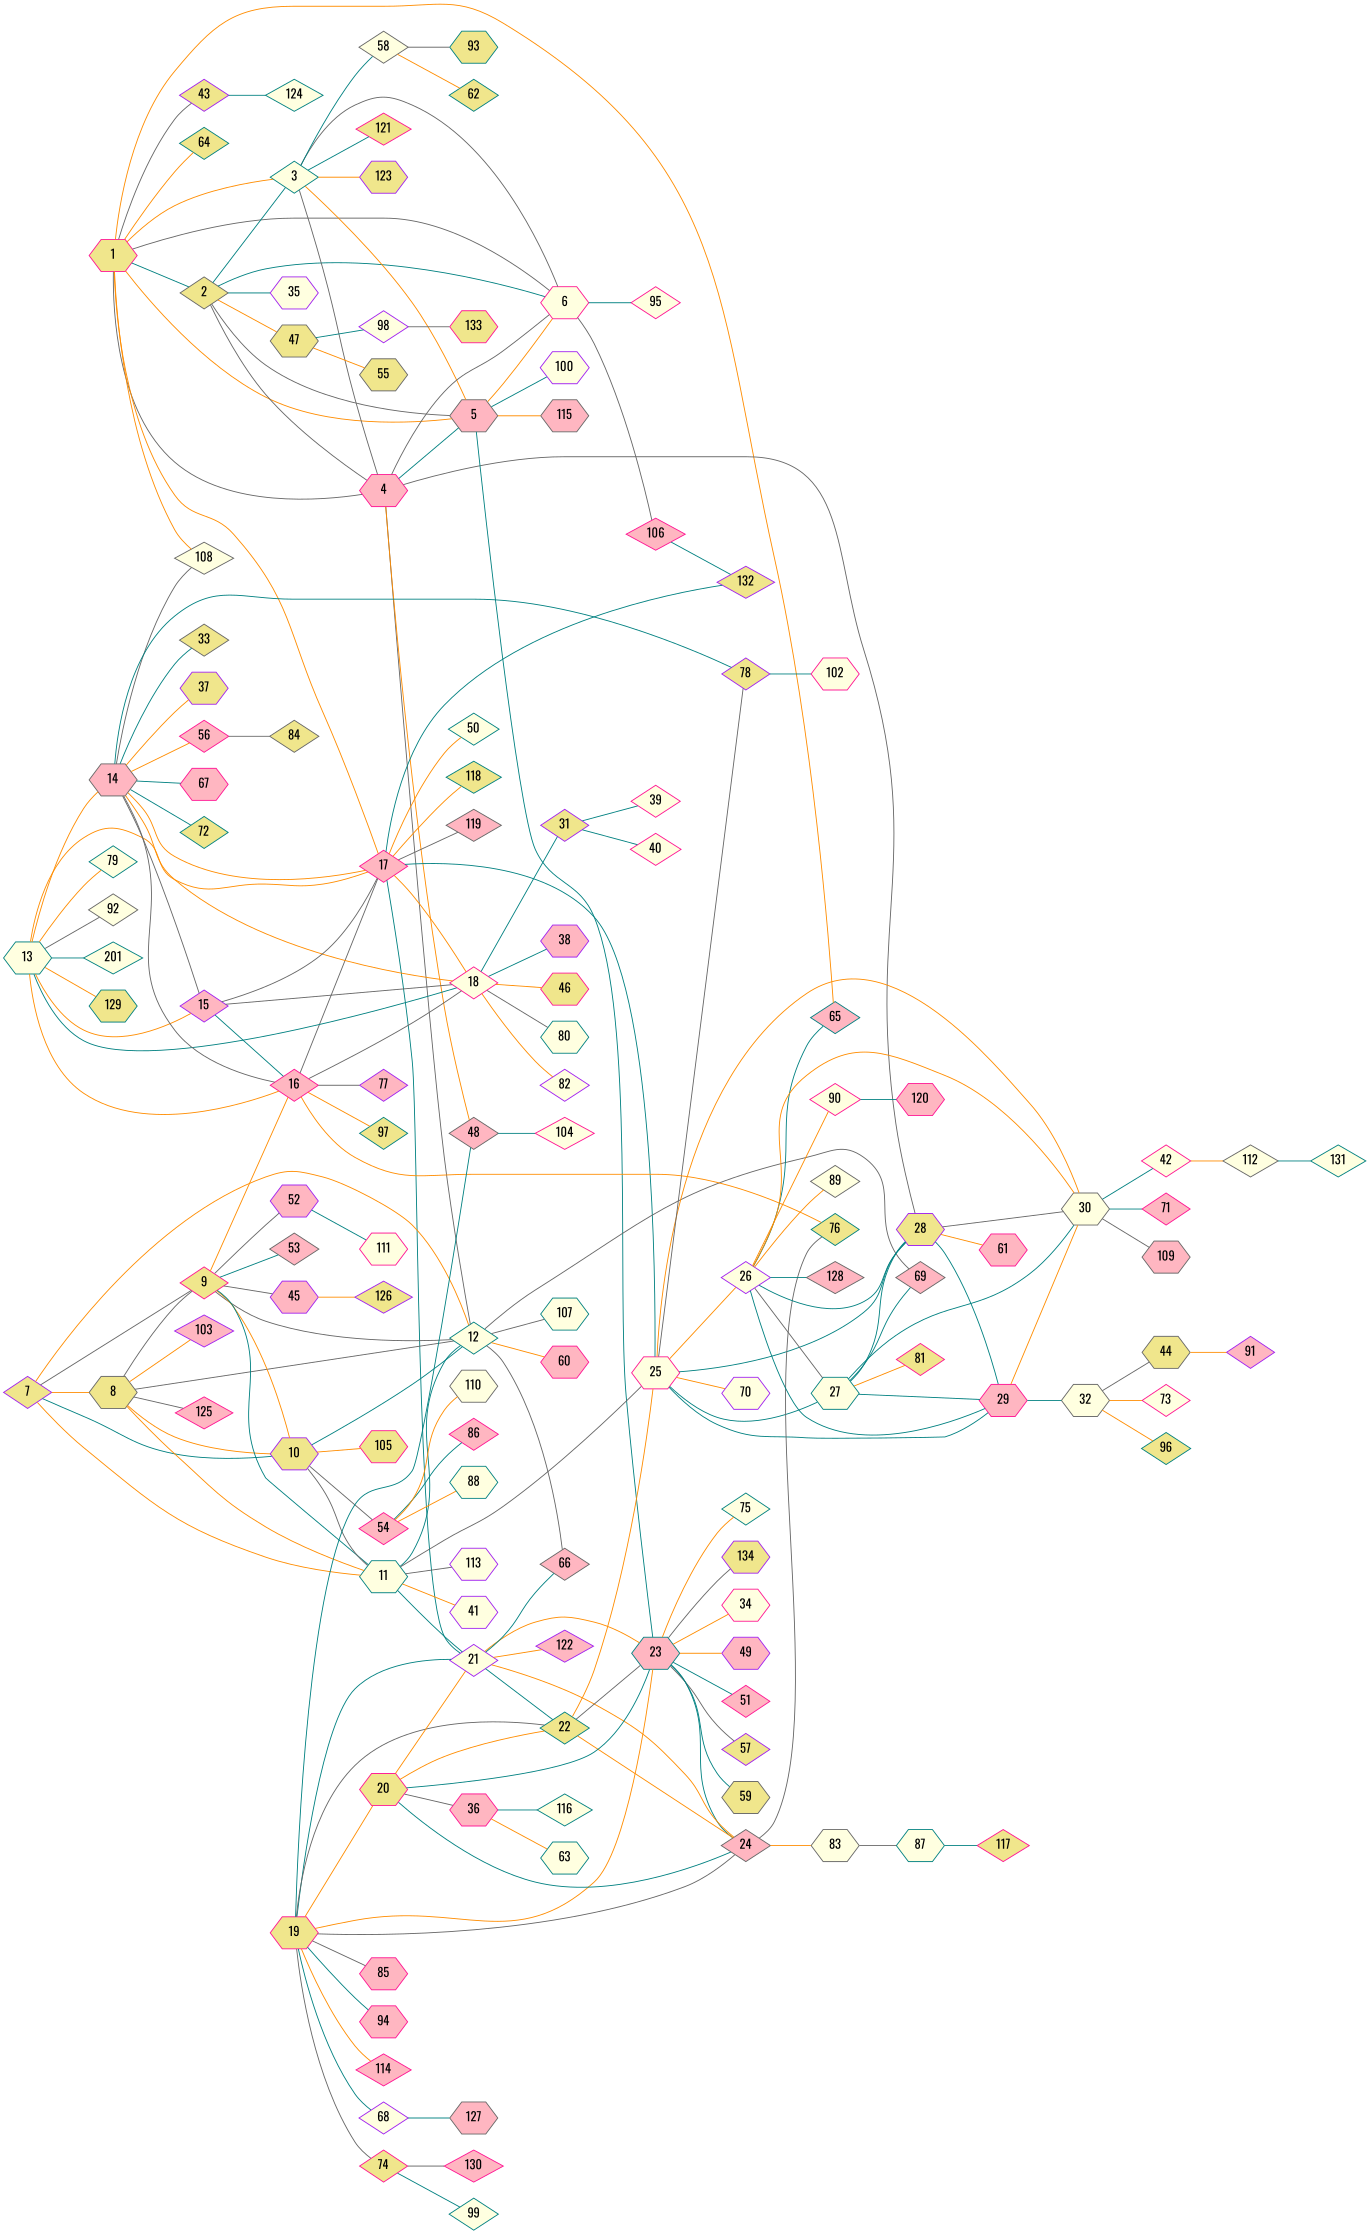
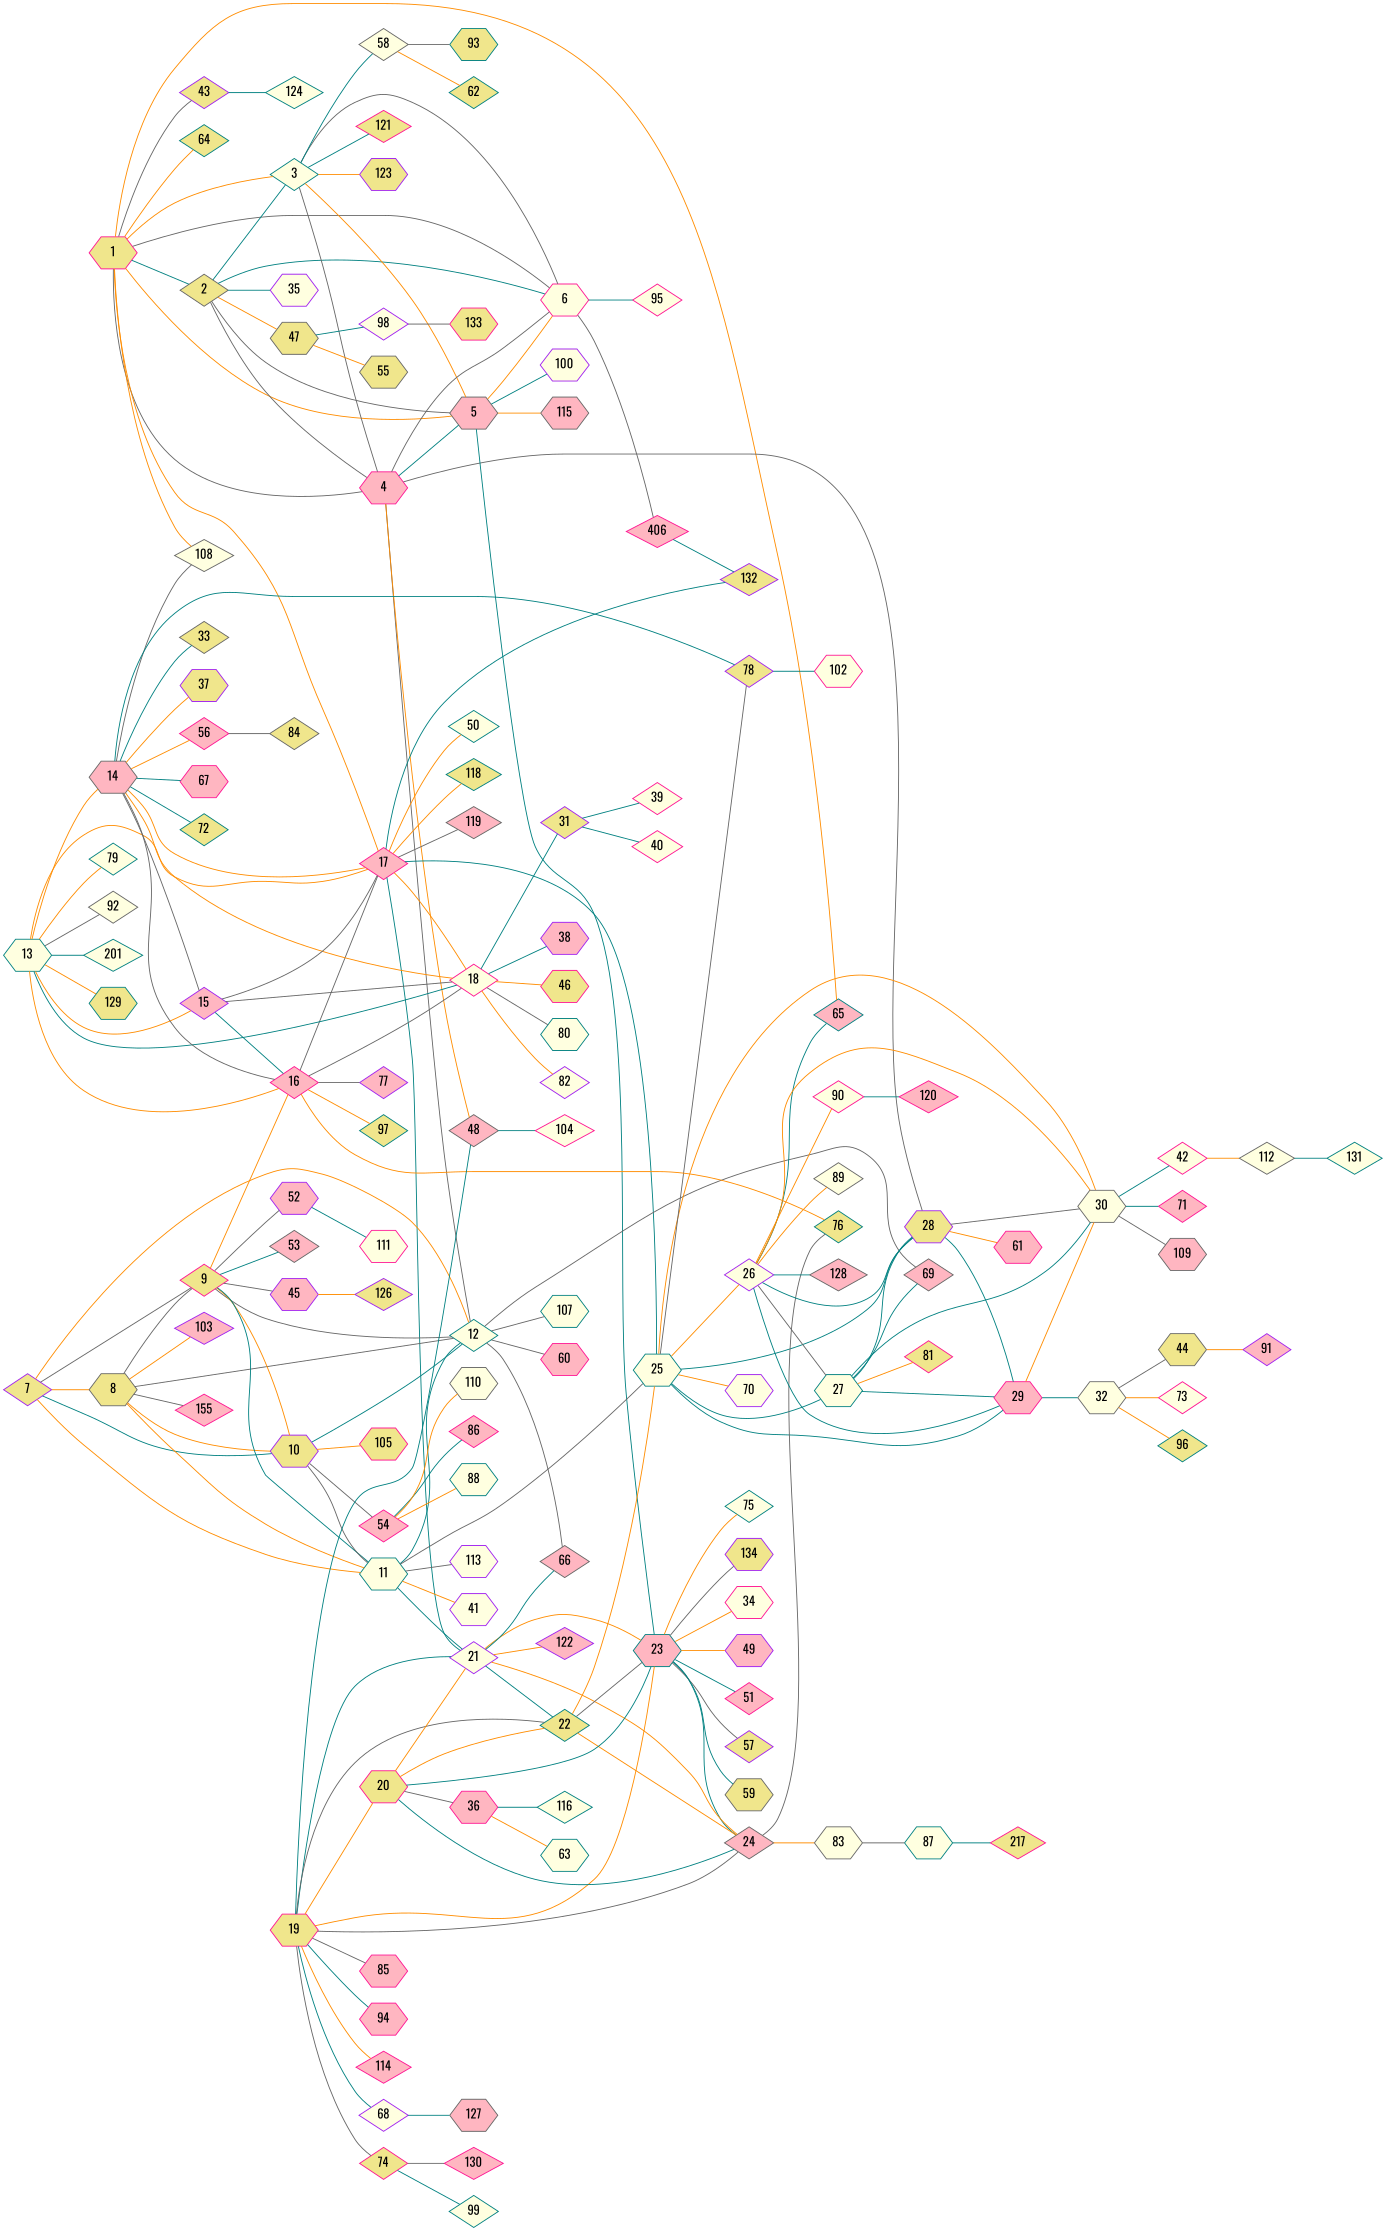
(656, 534) -> (657, 531)
(920, 1099) -> (929, 1097)
(518, 1350) -> (518, 1347)
(656, 1373) -> (657, 1370)
(204, 1413) -> (204, 1410)
(1003, 1846) -> (1018, 1843)
